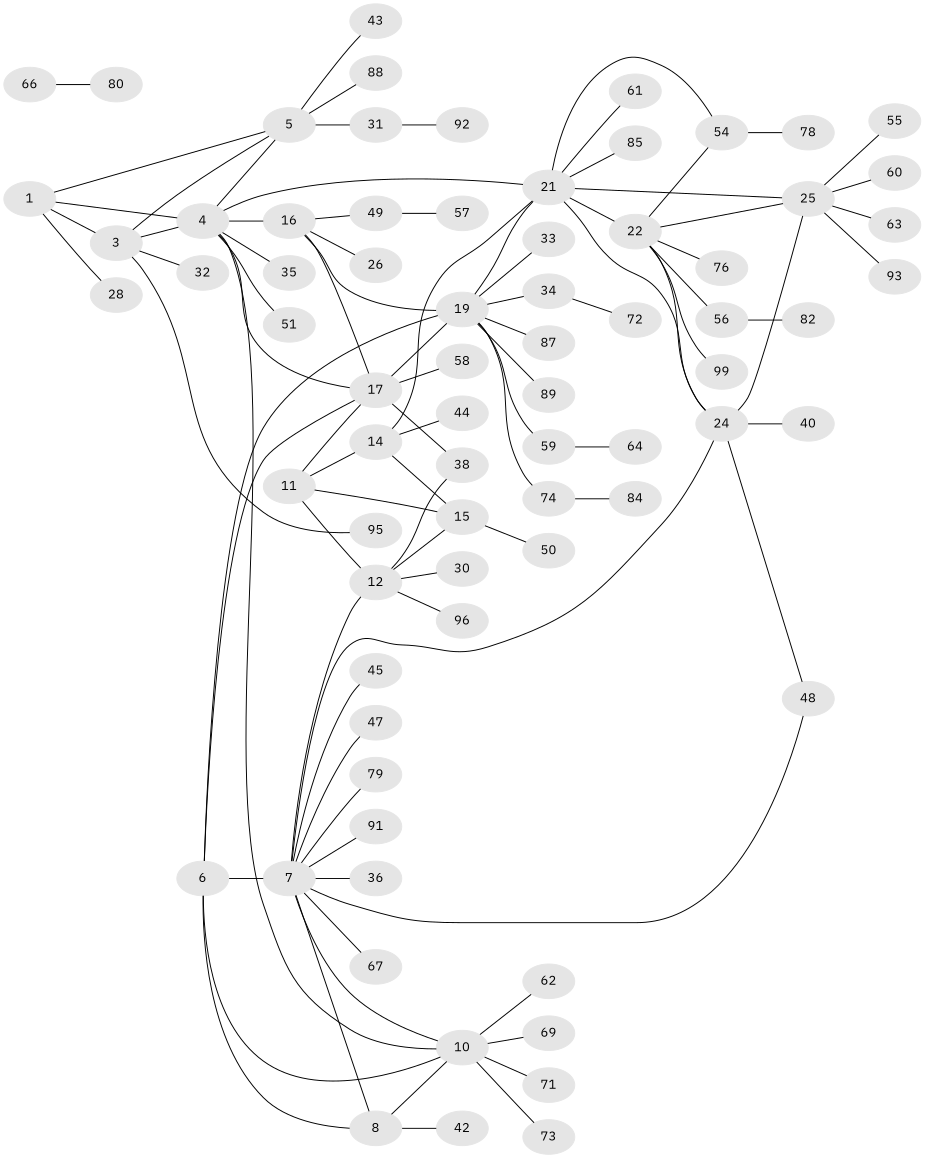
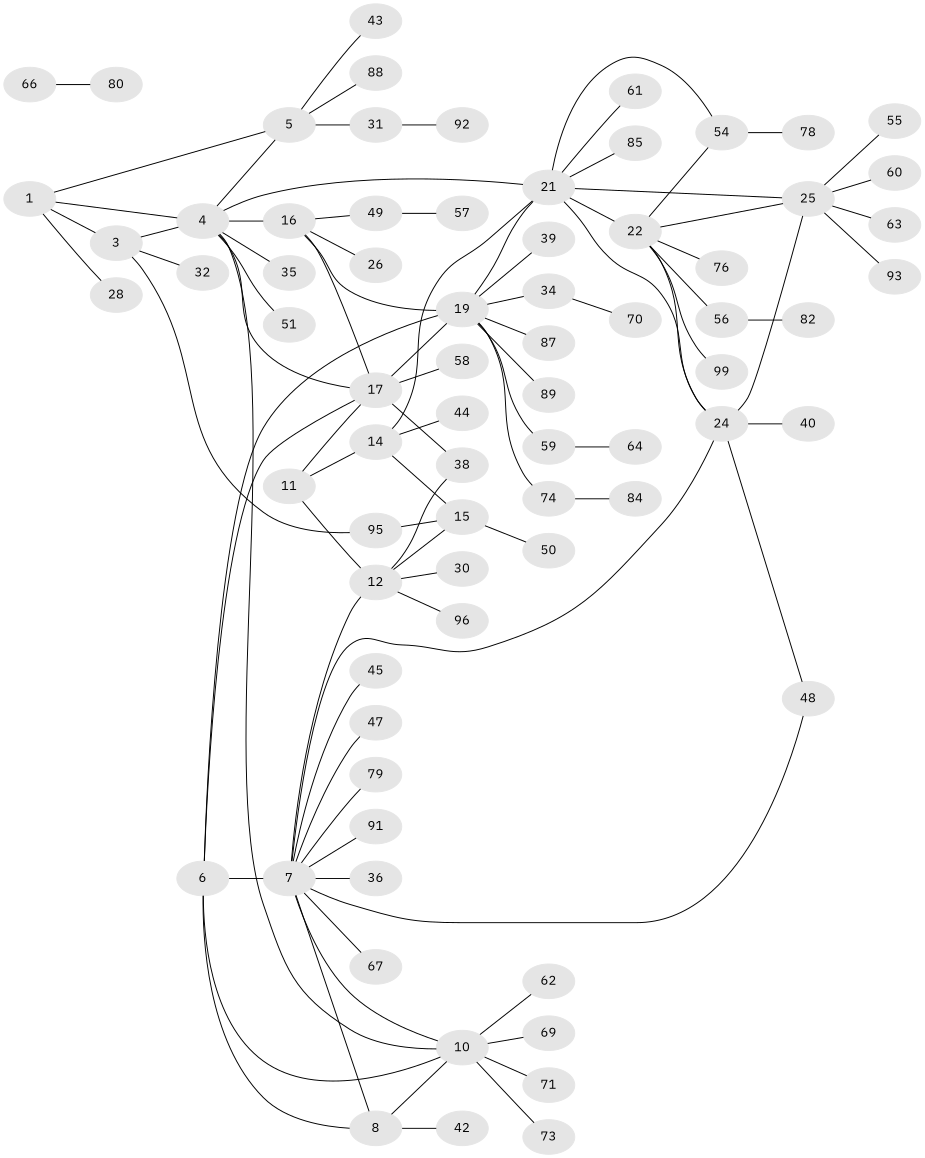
(199, 180) -> none
(549, 239) -> (549, 239)
(635, 320) -> (635, 320)
(376, 500) -> (412, 525)
